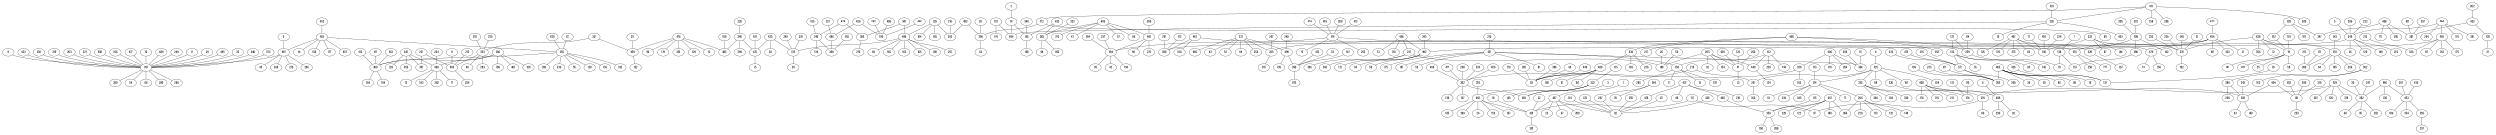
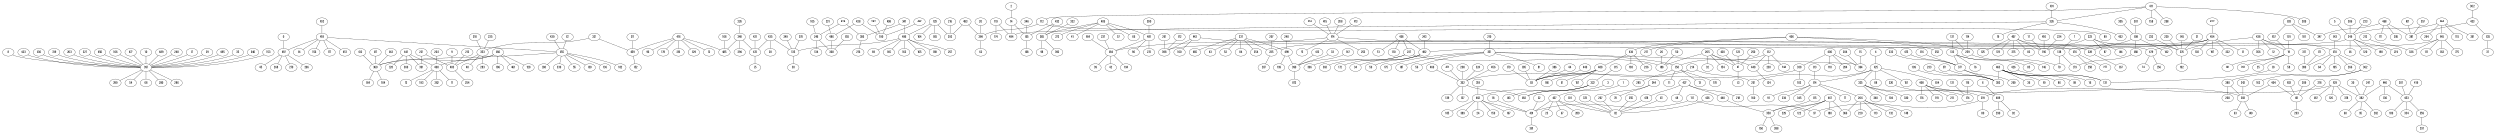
none -> (2197, 52)
(248, 61) -> none
